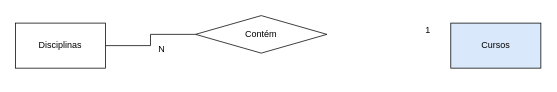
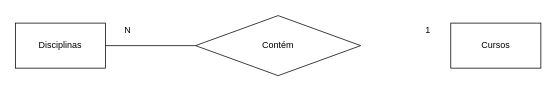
(261, 34) -> (278, 45)
(495, 45) -> (495, 45)
(162, 49) -> (128, 30)
